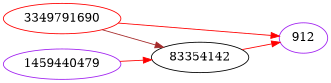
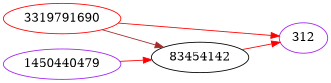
(62, 19) -> (62, 19)
(303, 38) -> (303, 38)
(200, 57) -> (200, 57)
(62, 64) -> (62, 64)
